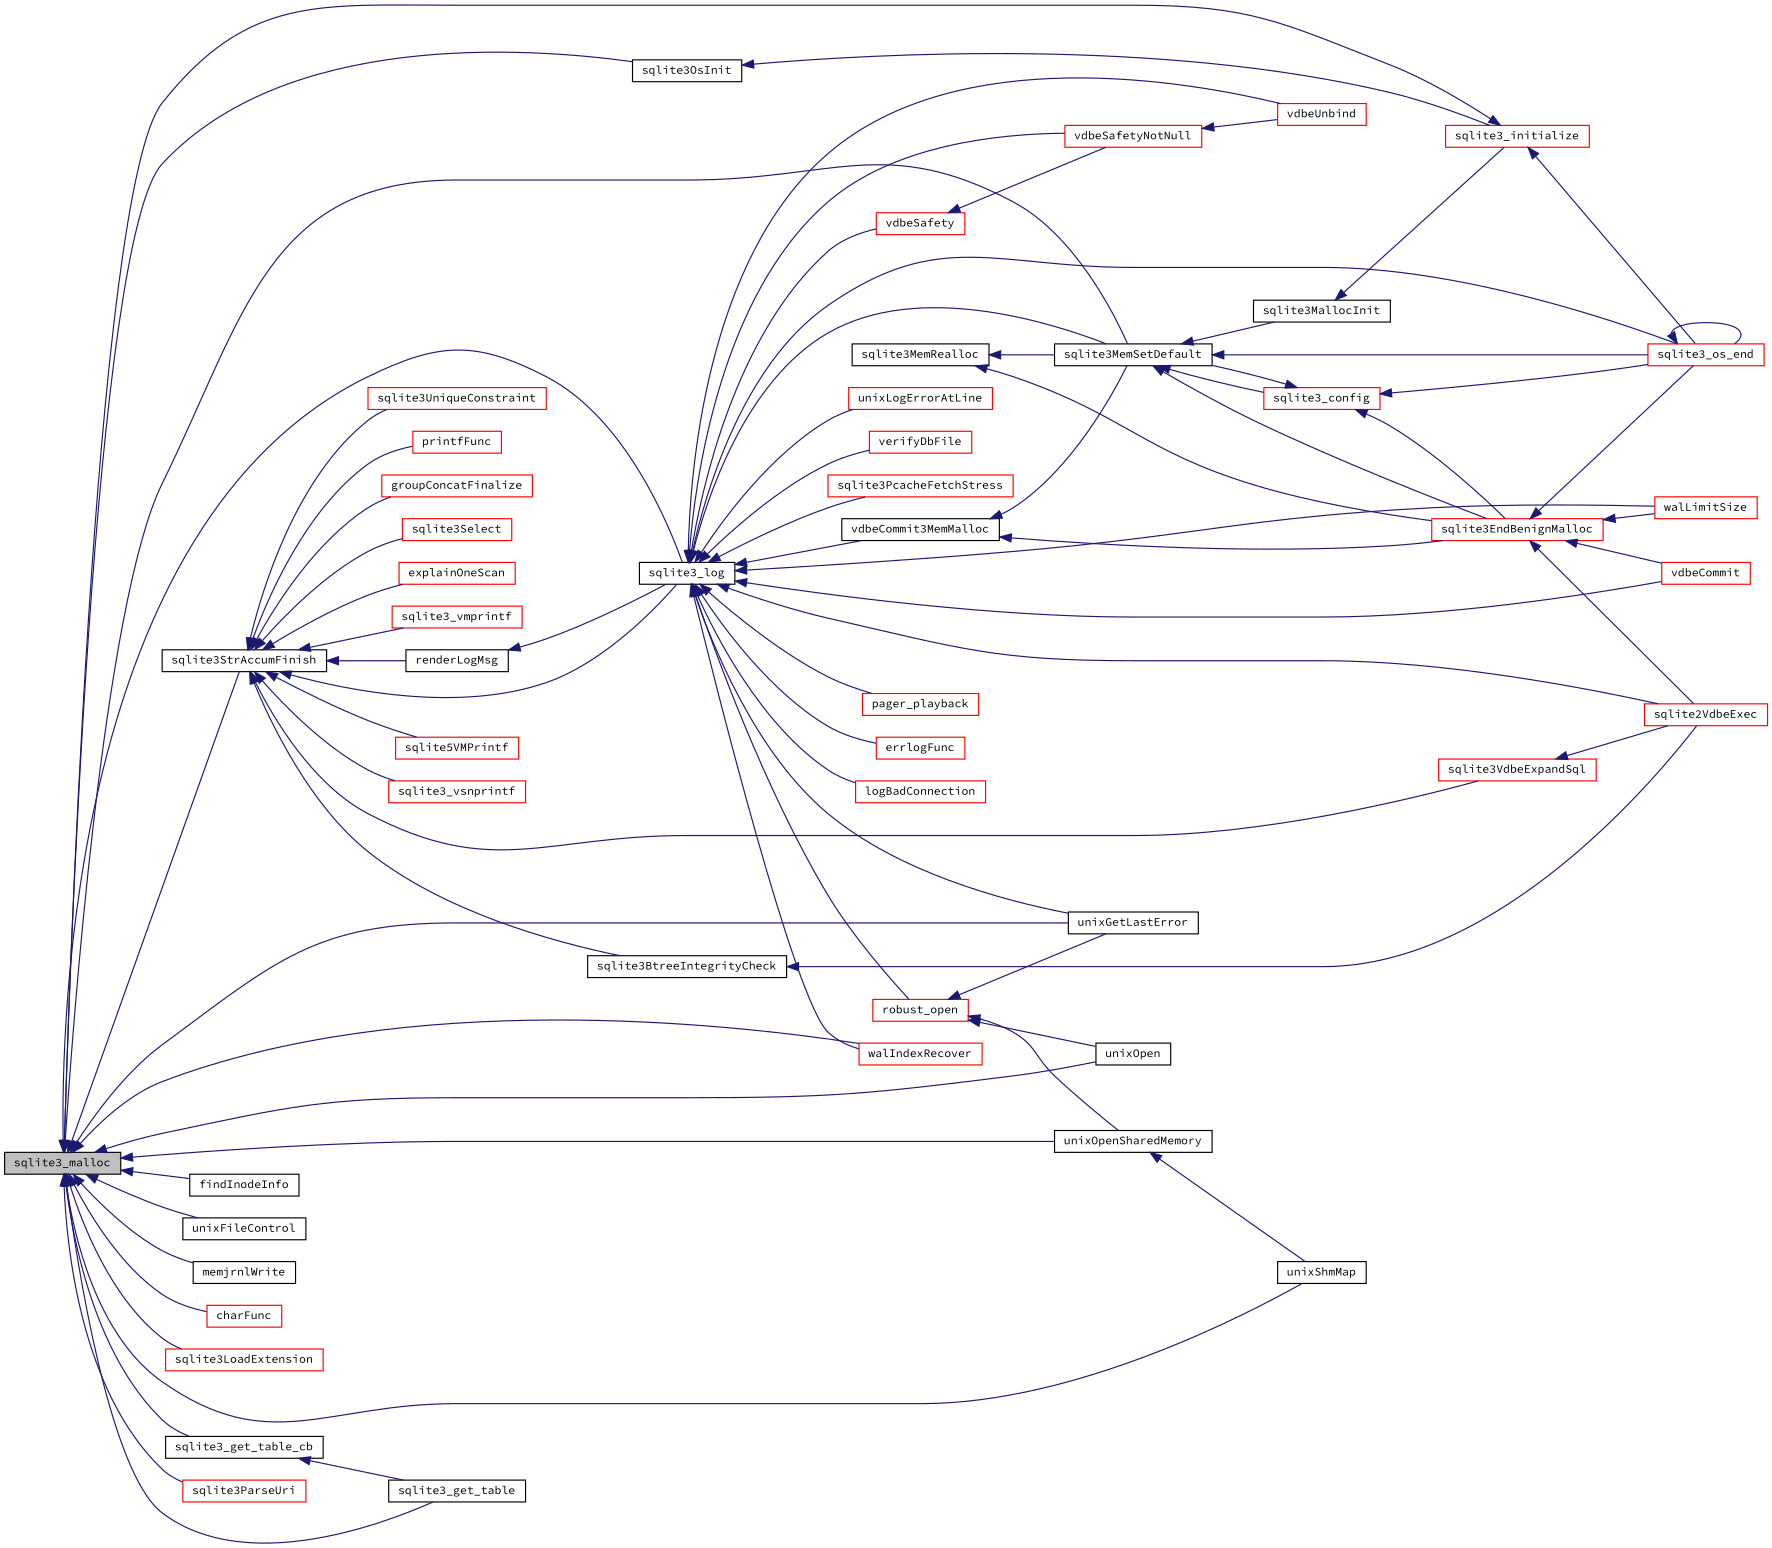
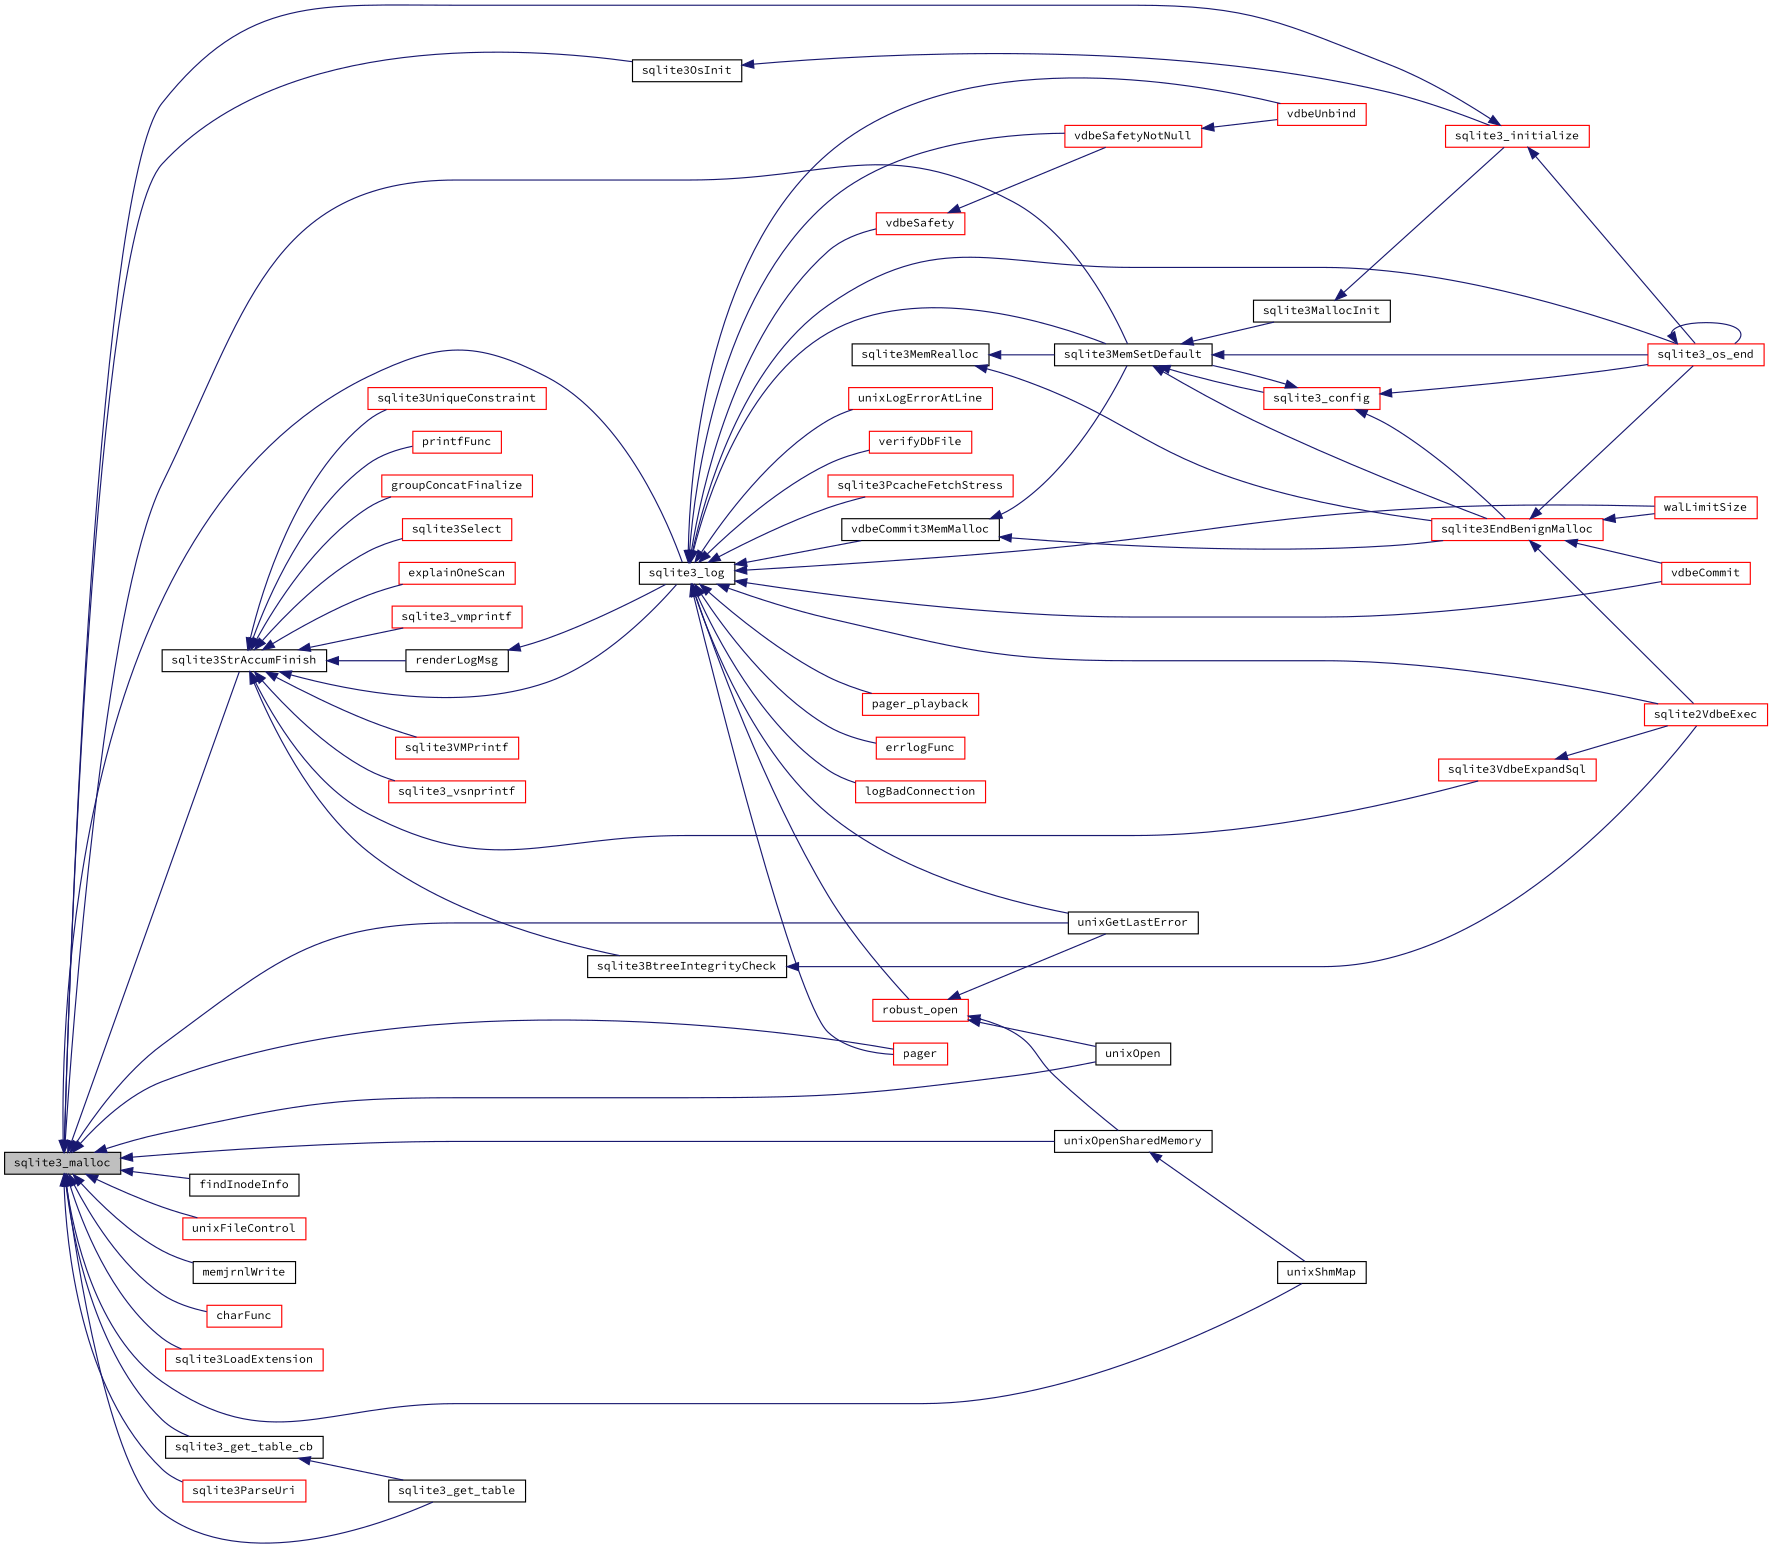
(457, 748) -> (457, 748)
(921, 1054) -> (921, 1054)
(244, 1229) -> (244, 1229)
